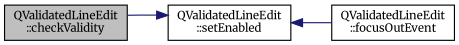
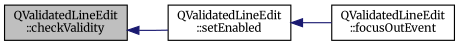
(142, 15) -> (154, 30)
